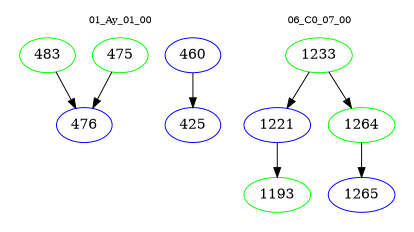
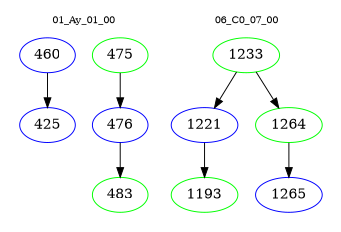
(64, 86) -> (120, 155)
